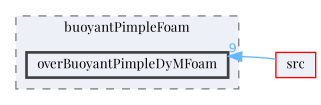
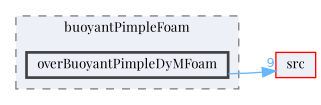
(259, 57) -> (247, 73)
